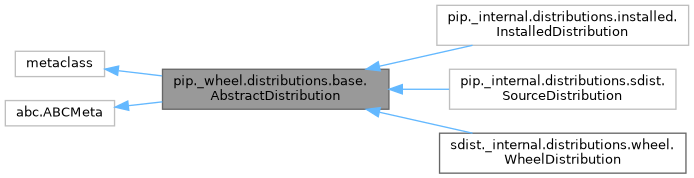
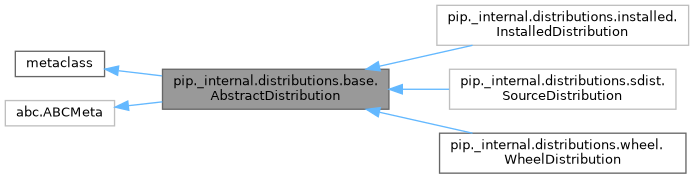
(60, 64) -> (60, 64)
(276, 89) -> (276, 89)
(563, 153) -> (563, 153)
